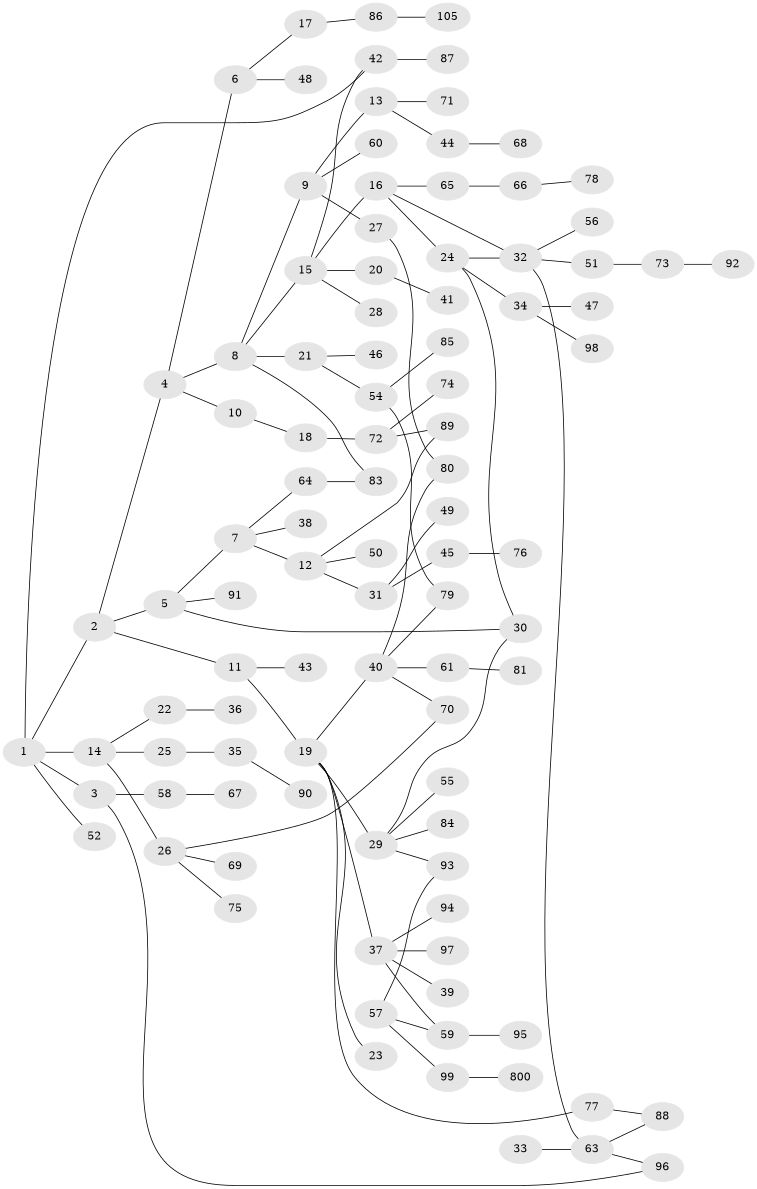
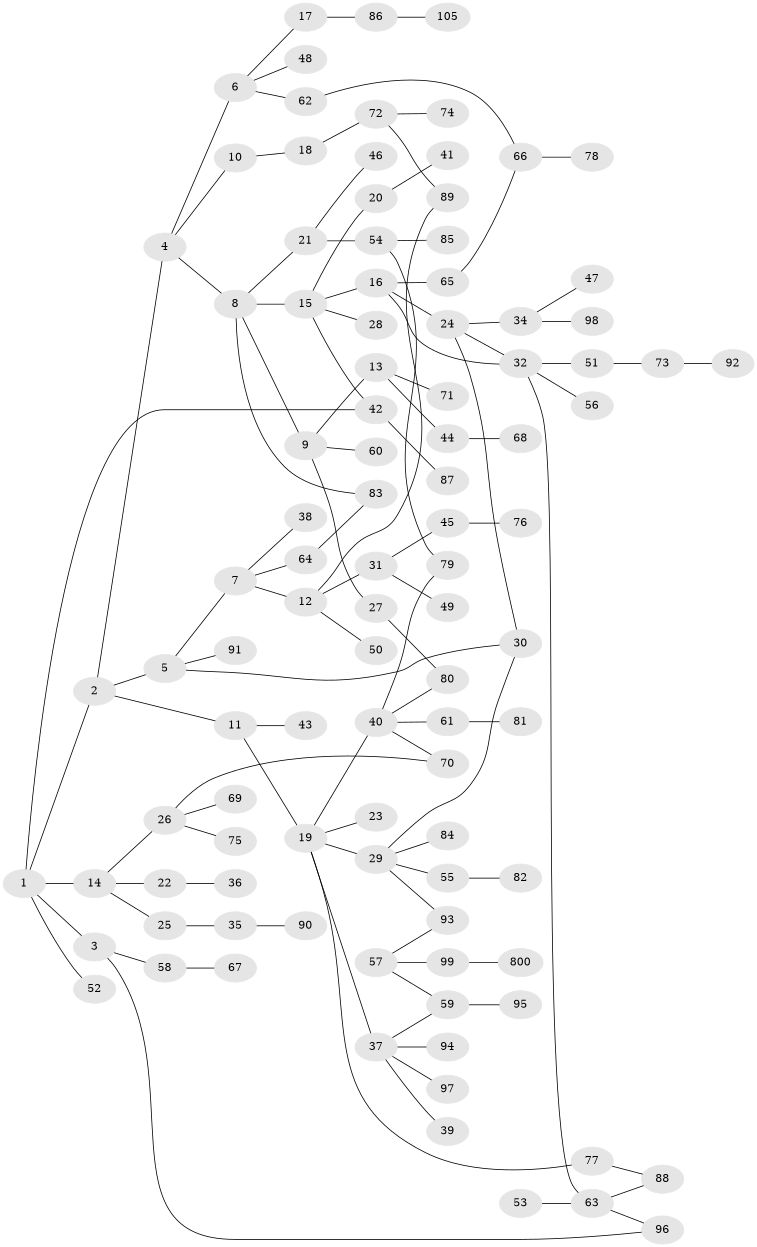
none -> (306, 102)
none -> (521, 878)
(521, 1149) -> (521, 1203)
